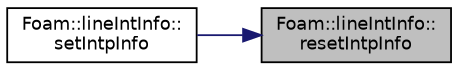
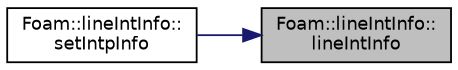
(356, 35) -> (356, 35)
